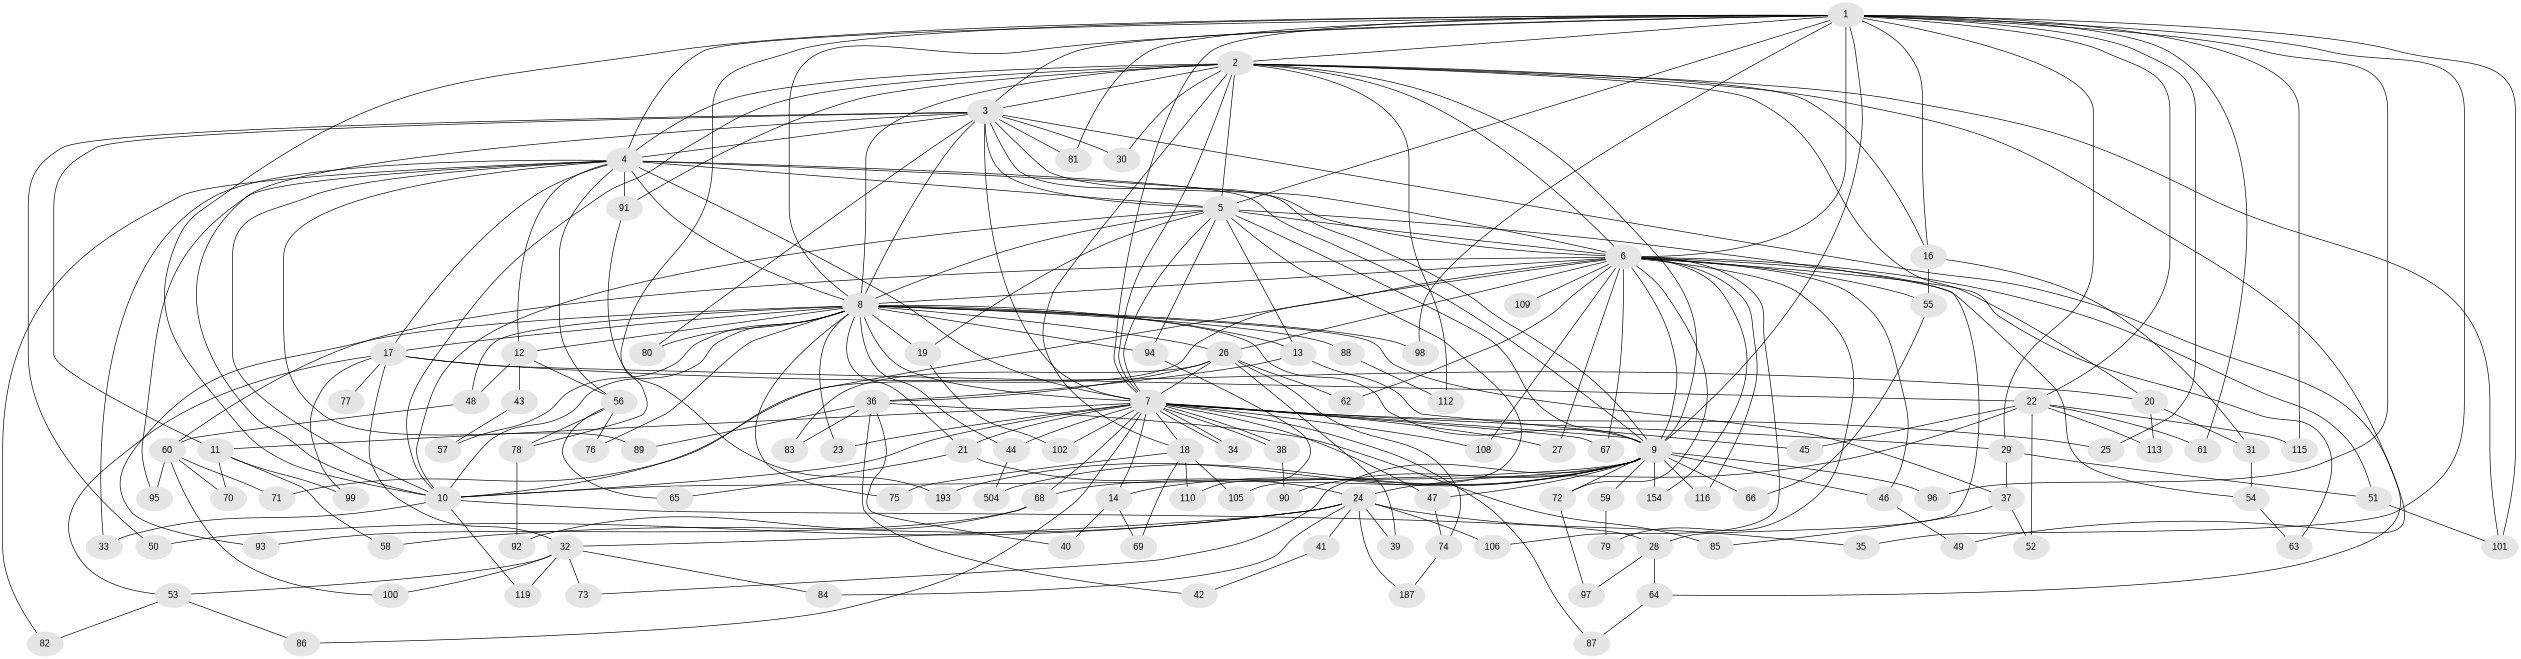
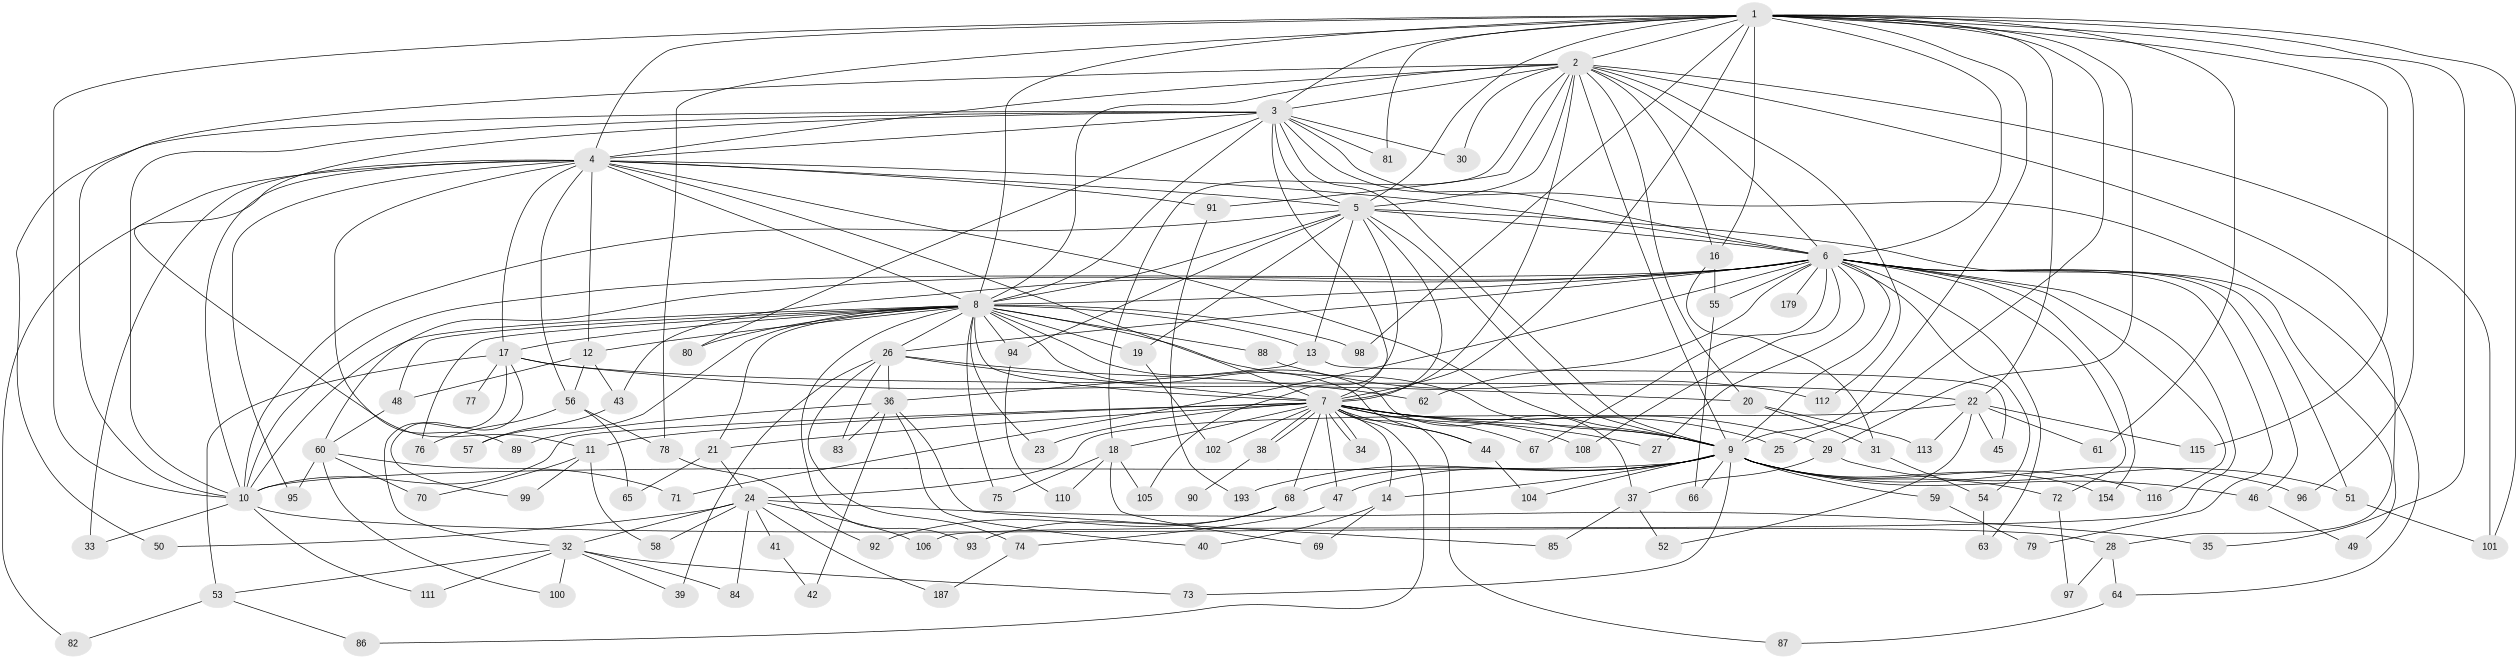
none -> (989, 290)
(1523, 305) -> (1789, 305)
(1470, 476) -> none
(992, 499) -> (1529, 499)
(1378, 524) -> (624, 571)
(523, 596) -> (428, 596)
